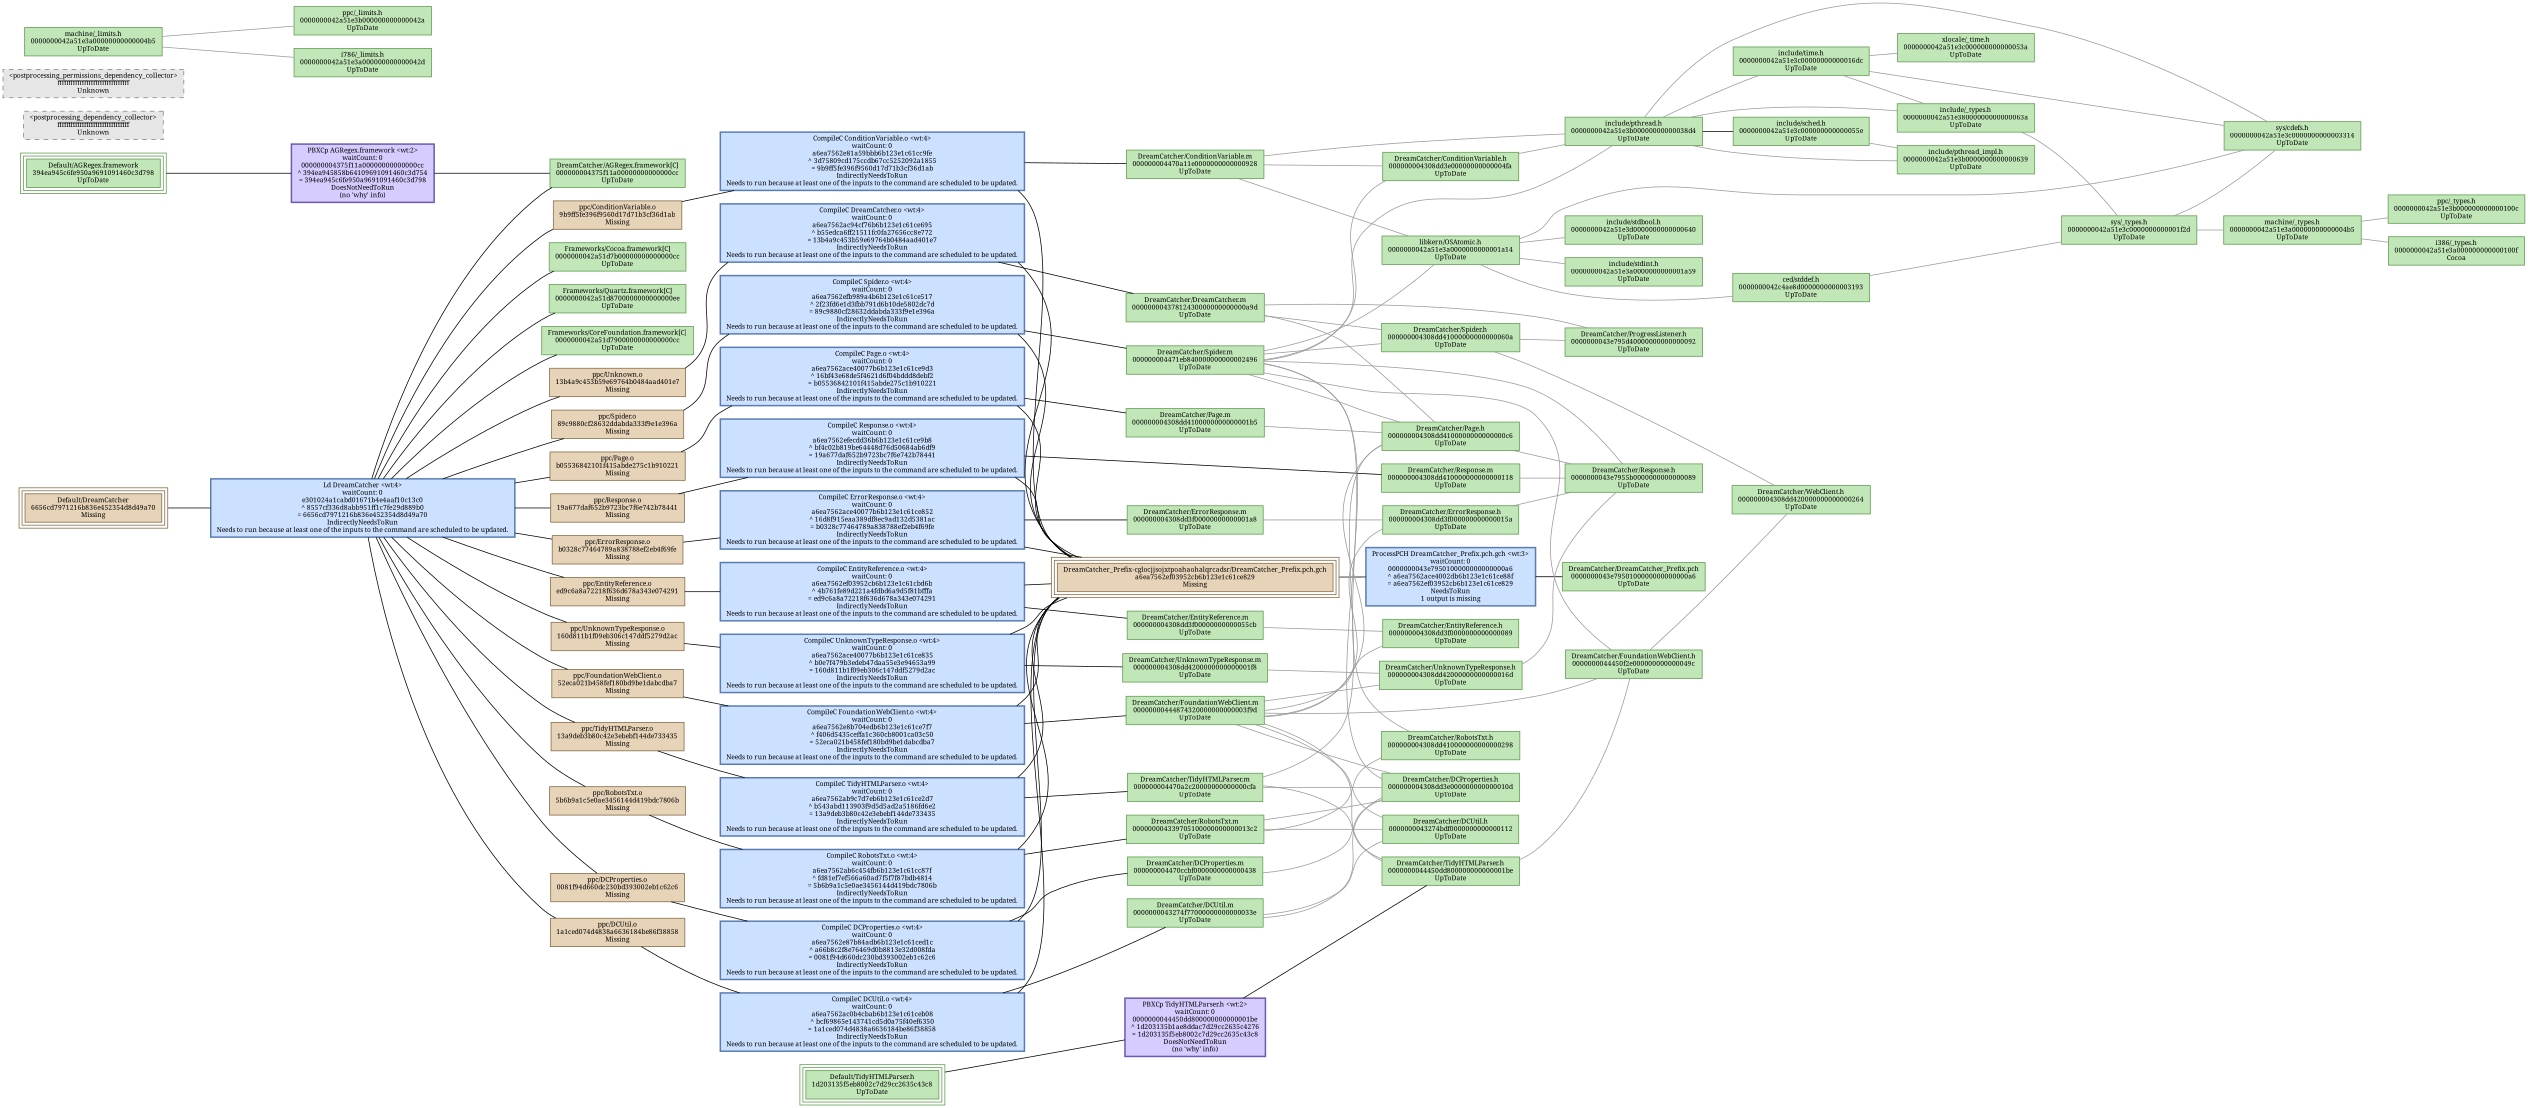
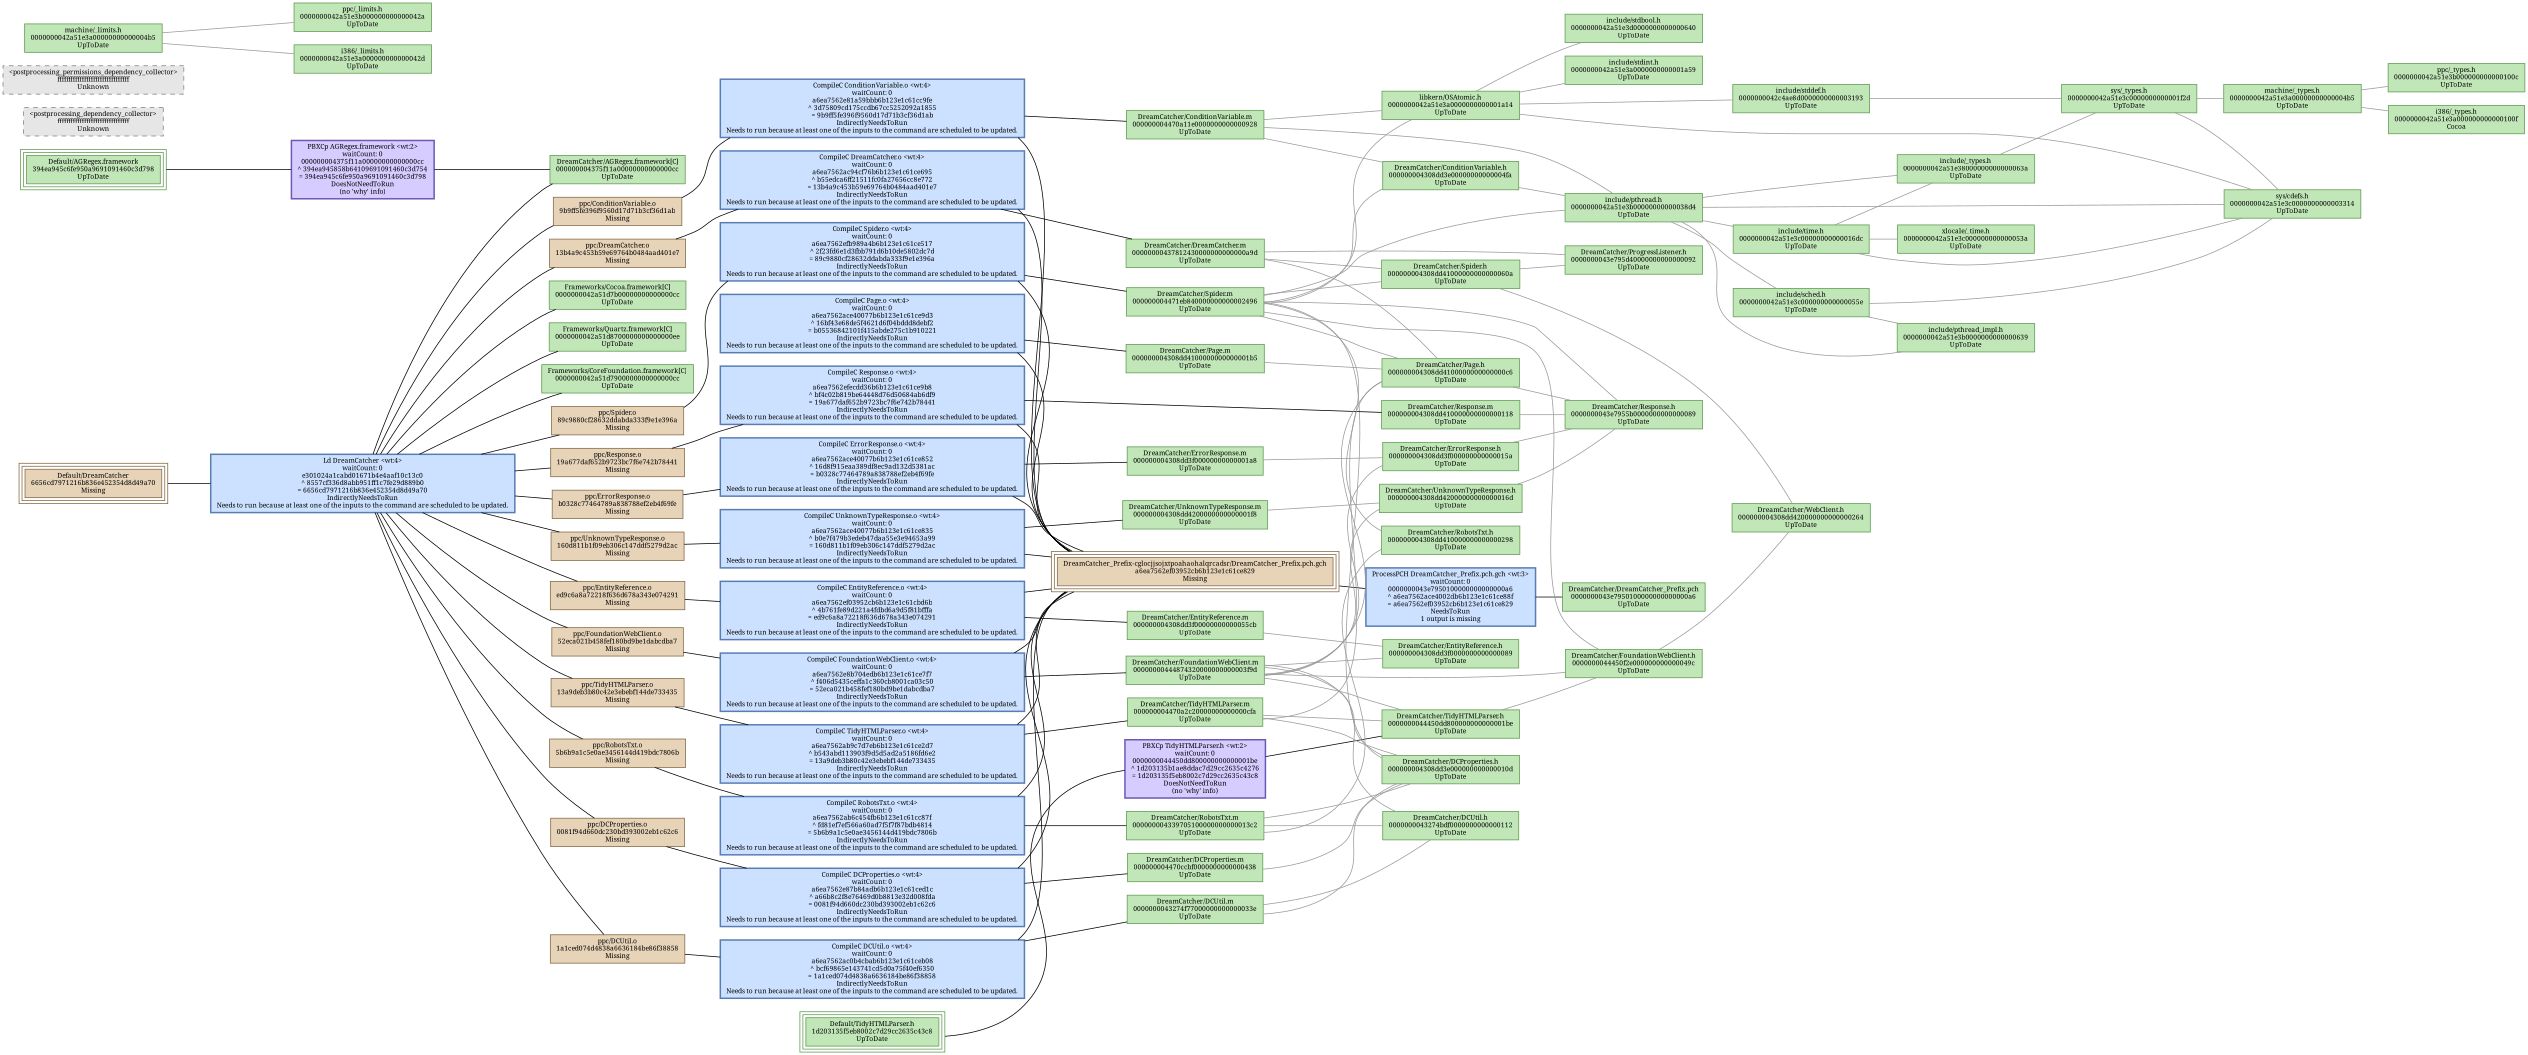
(363, 63) -> (363, 59)
(1718, 131) -> (1724, 254)
none -> (2077, 286)
(1801, 288) -> (1801, 99)
(618, 382) -> (618, 253)
(618, 466) -> none
